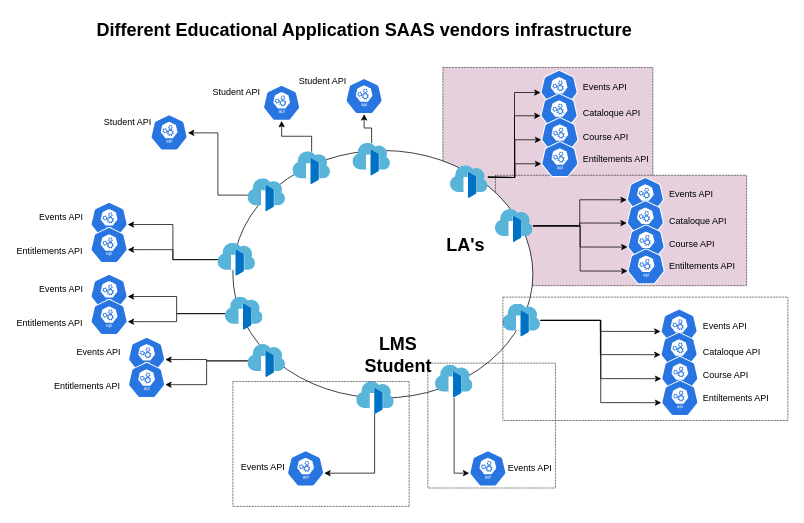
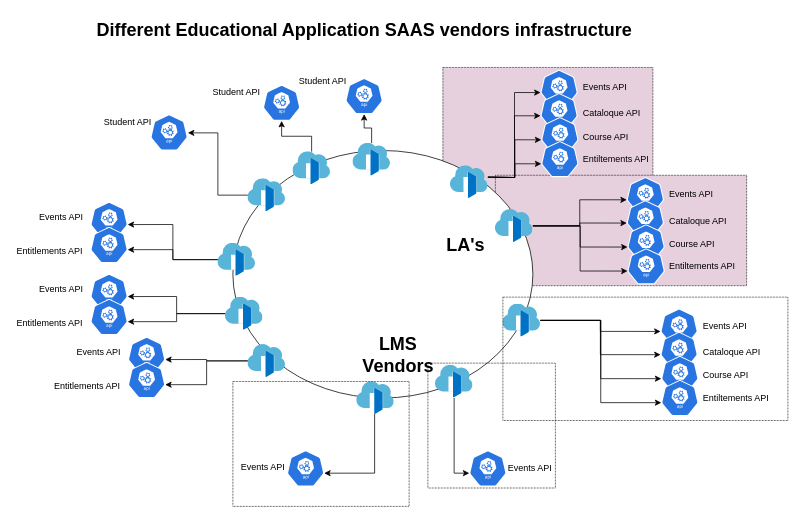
(398, 355) -> (398, 355)
